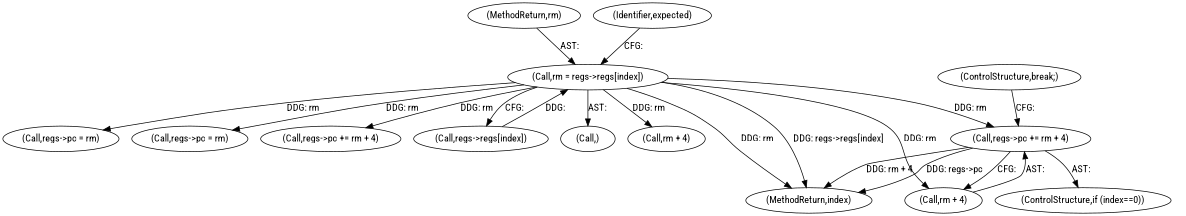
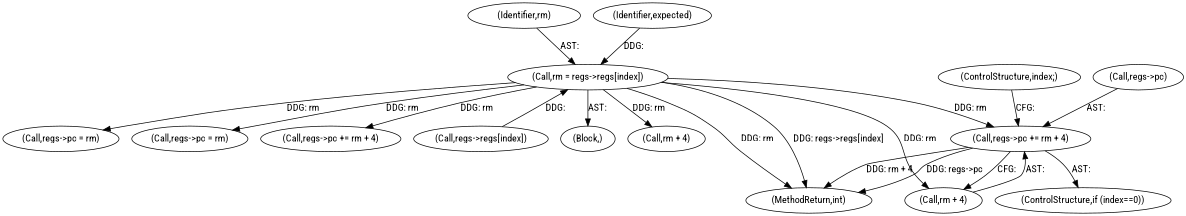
(524, 16) -> (524, 16)
(635, 46) -> (635, 46)
(1009, 77) -> (1009, 77)
none -> (1138, 77)
(511, 99) -> none
(588, 139) -> (588, 139)
(809, 200) -> (809, 200)
